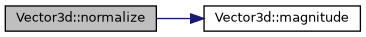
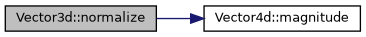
(282, 19) -> (282, 19)
